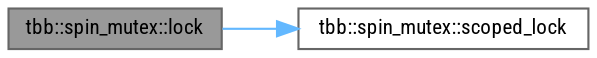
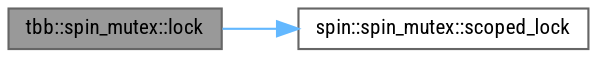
(443, 29) -> (443, 29)
